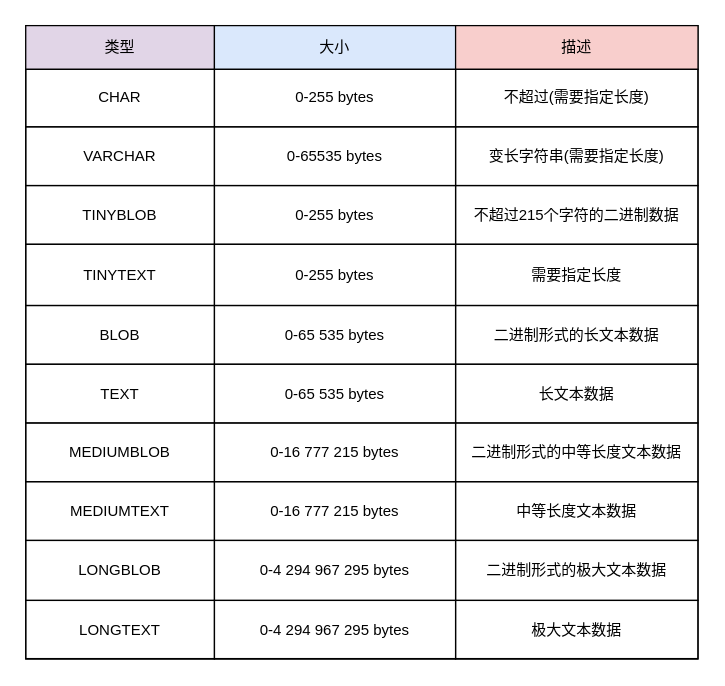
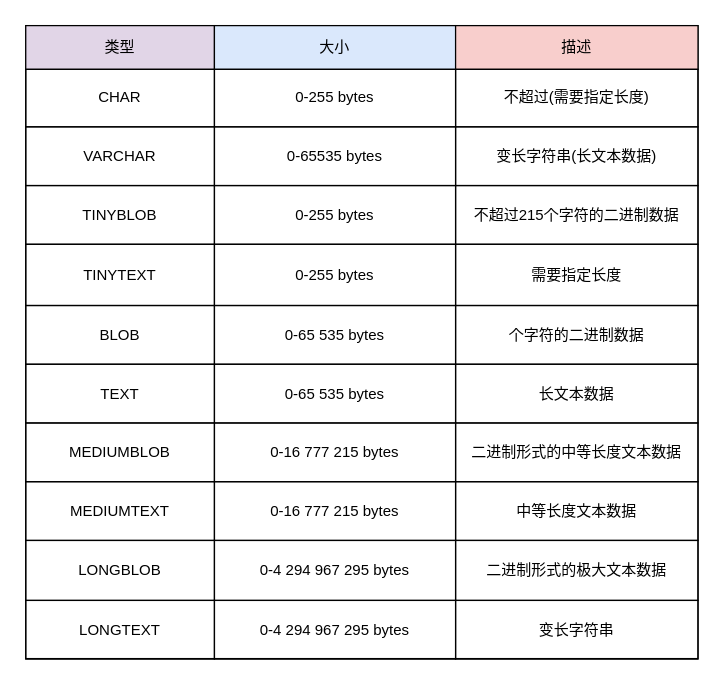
(577, 157) -> (577, 157)
(577, 336) -> (577, 336)
(577, 631) -> (577, 631)
